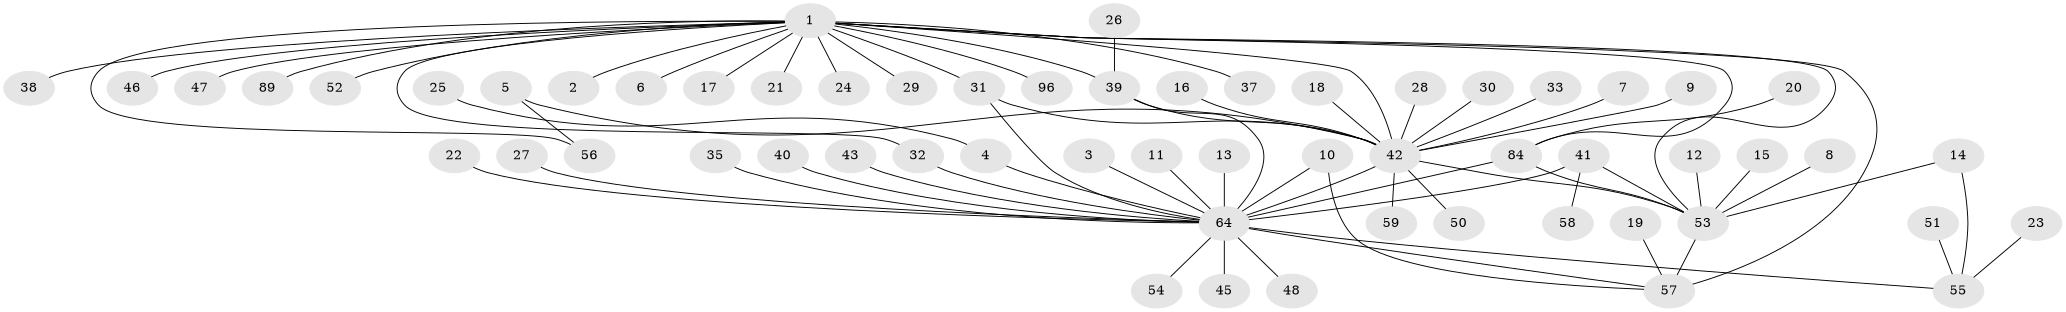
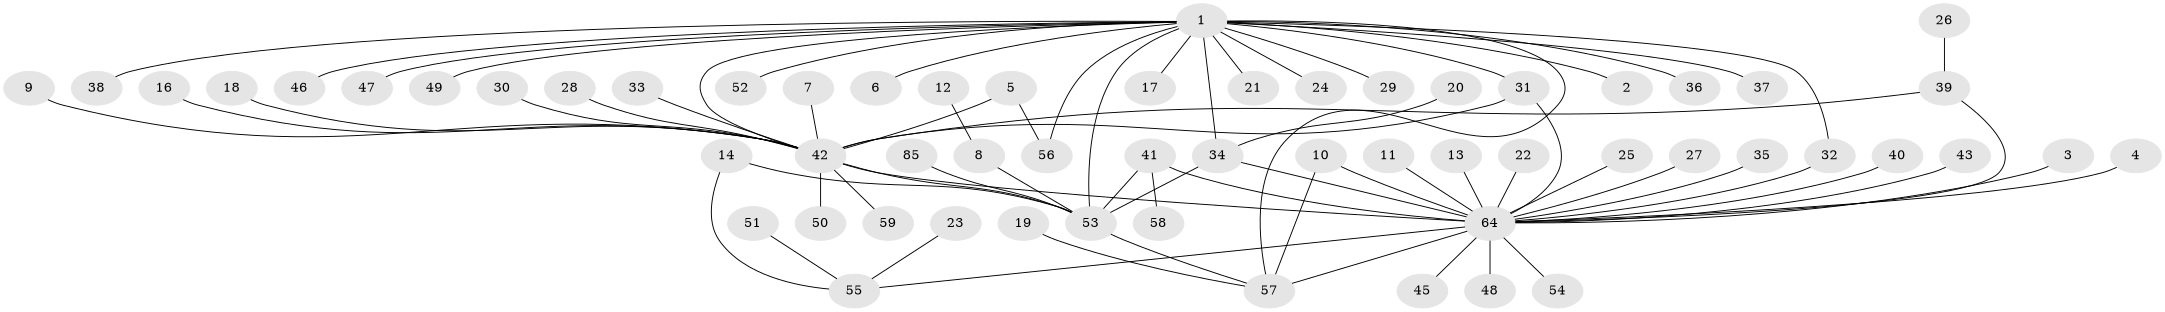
(967, 43) -> none
(268, 88) -> (435, 88)
(1047, 88) -> (1695, 88)
(712, 122) -> (1559, 190)
(1516, 156) -> (1218, 156)
(1762, 156) -> (912, 156)
(1699, 190) -> (961, 122)
